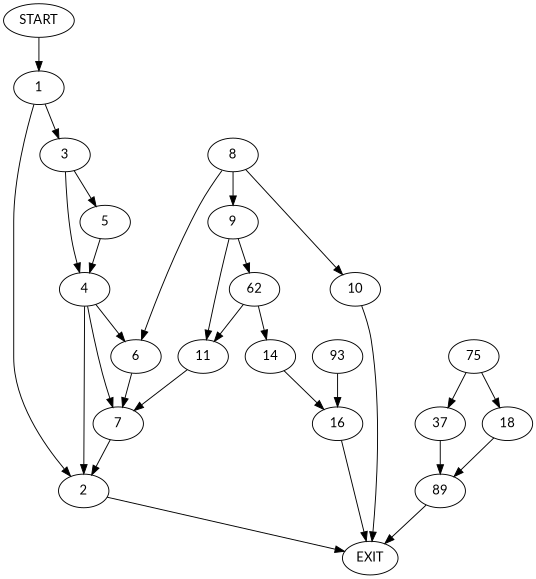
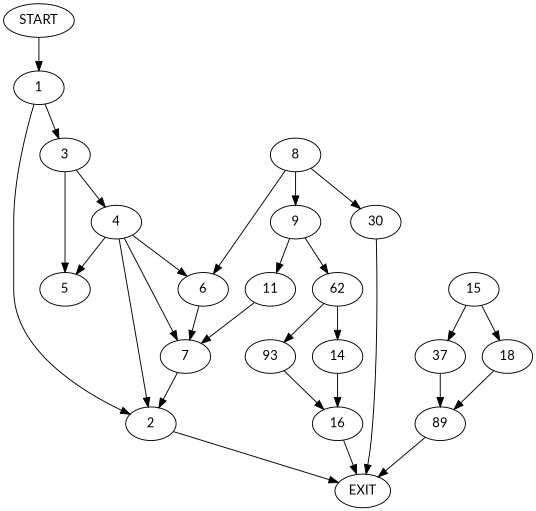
(96, 251) -> (94, 252)
(355, 289) -> (376, 222)
(232, 319) -> (307, 320)
(474, 357) -> (474, 289)
